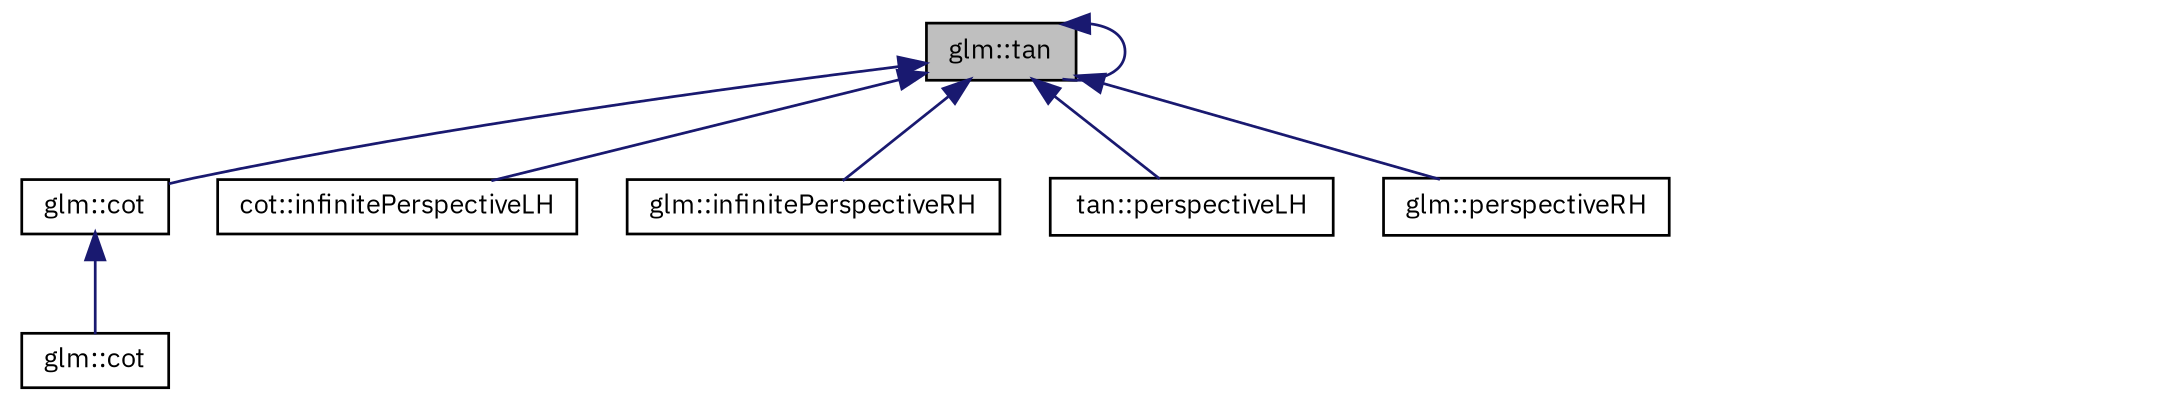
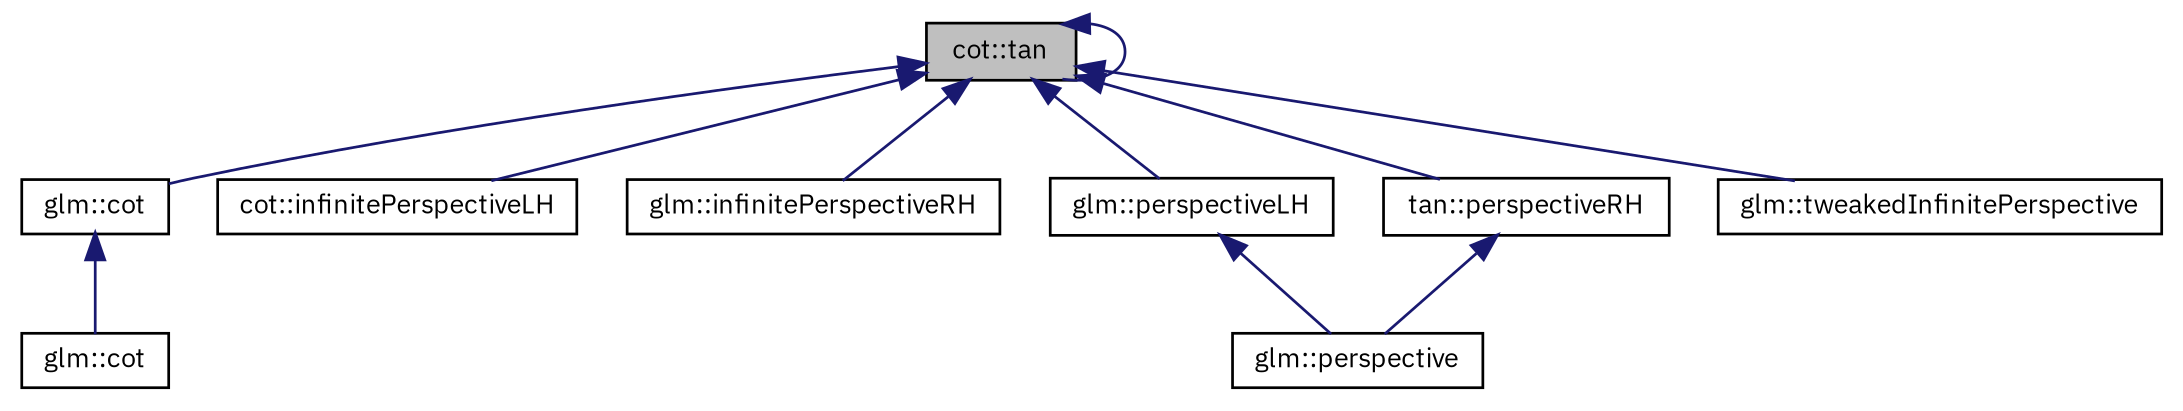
(1001, 52) -> (1001, 52)
(1192, 207) -> (1192, 207)
(1526, 207) -> (1526, 207)
none -> (1940, 207)
none -> (1358, 361)
